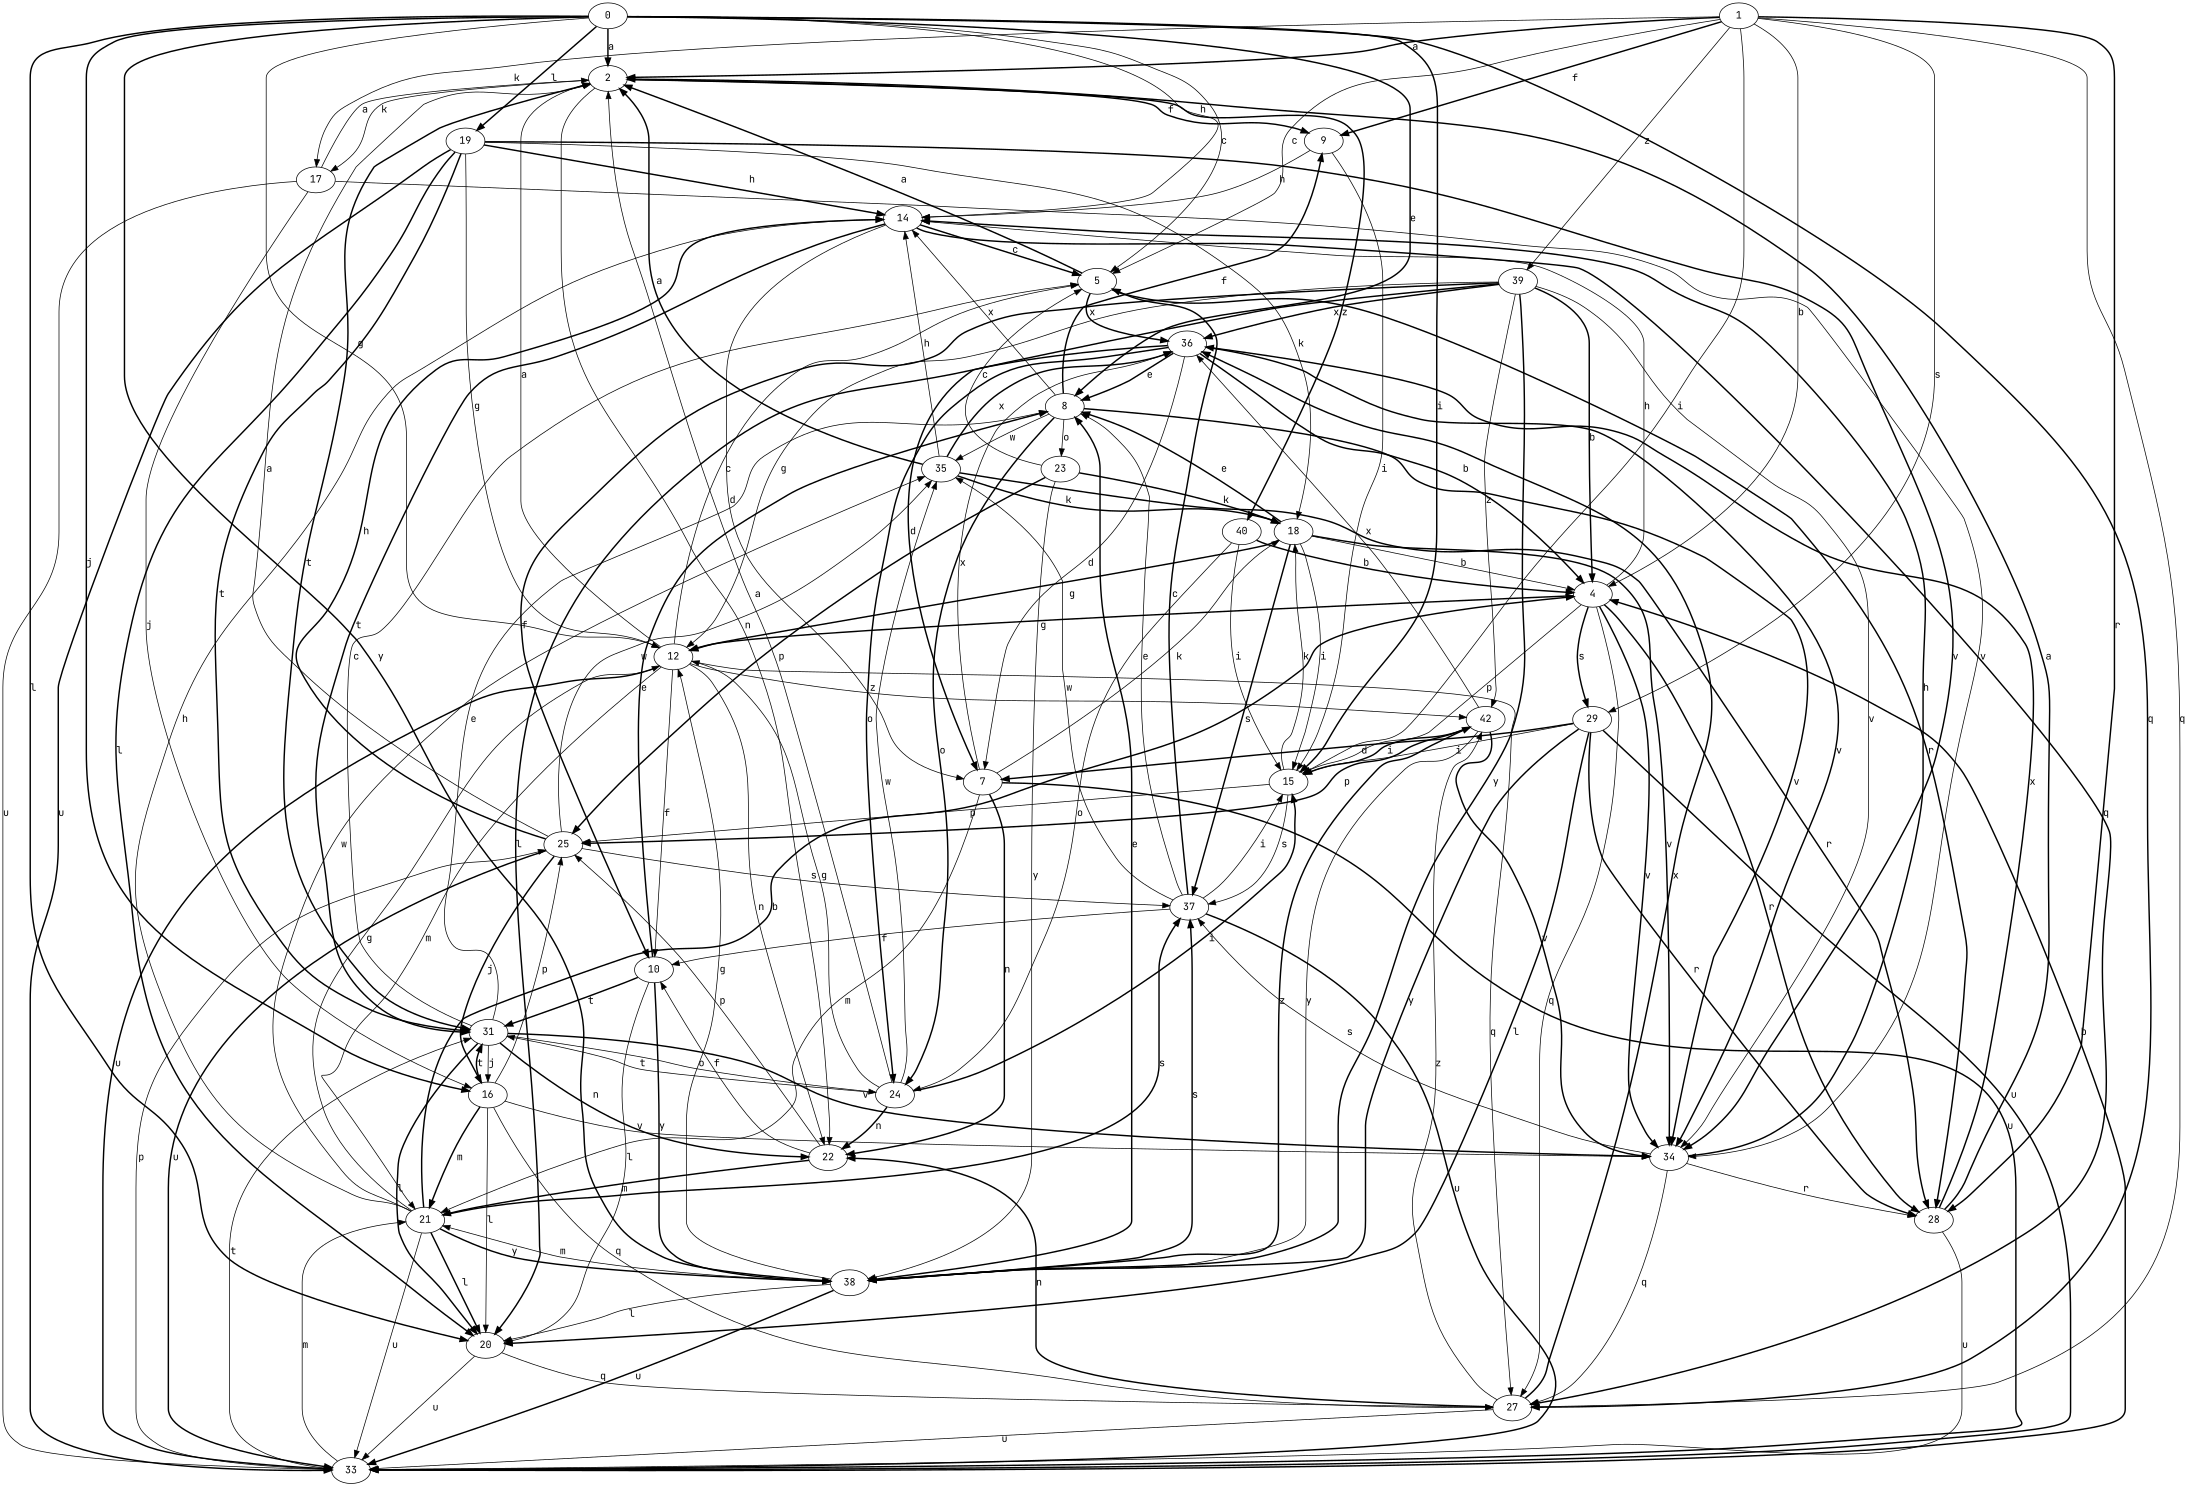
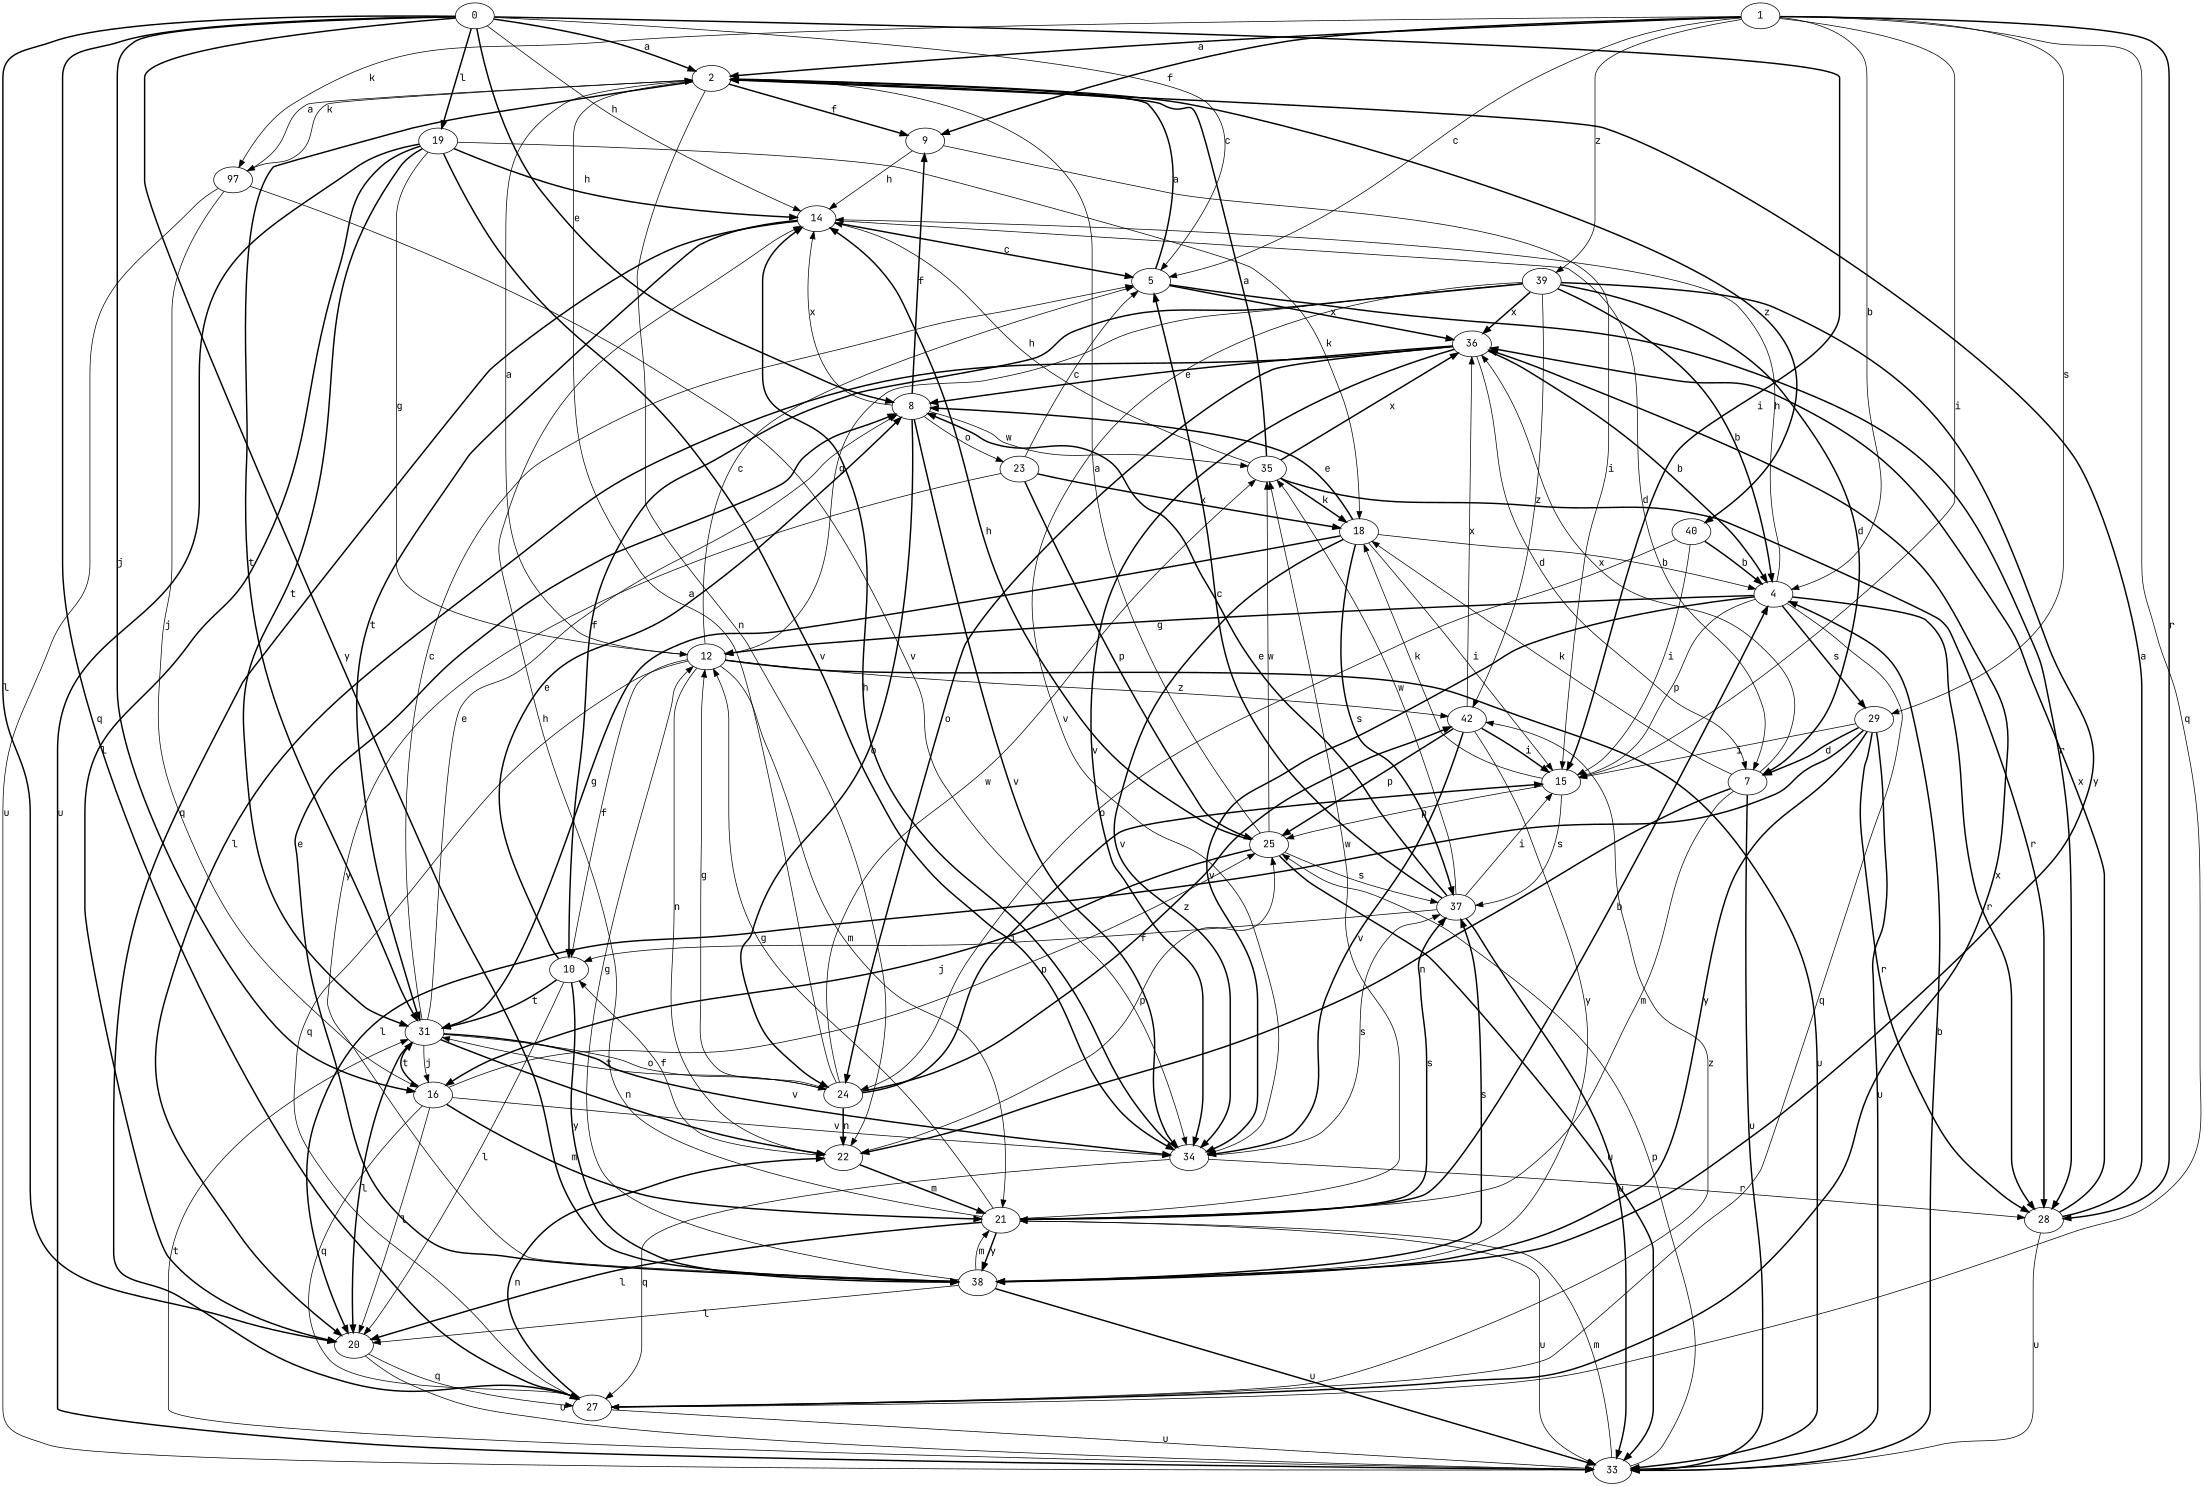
(316, 180) -> (233, 180)
(296, 316) -> none
(988, 595) -> (811, 627)
(1142, 659) -> (1228, 622)
(1278, 1174) -> (1159, 919)
